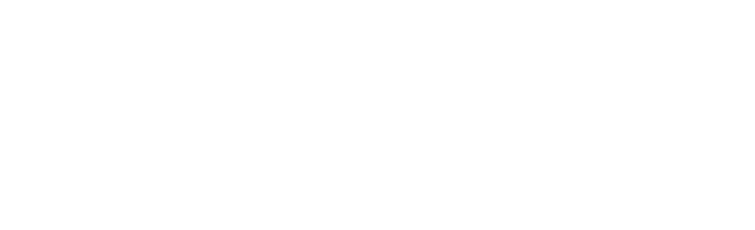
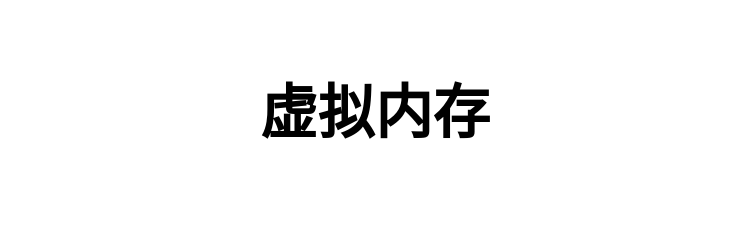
none -> (376, 114)
